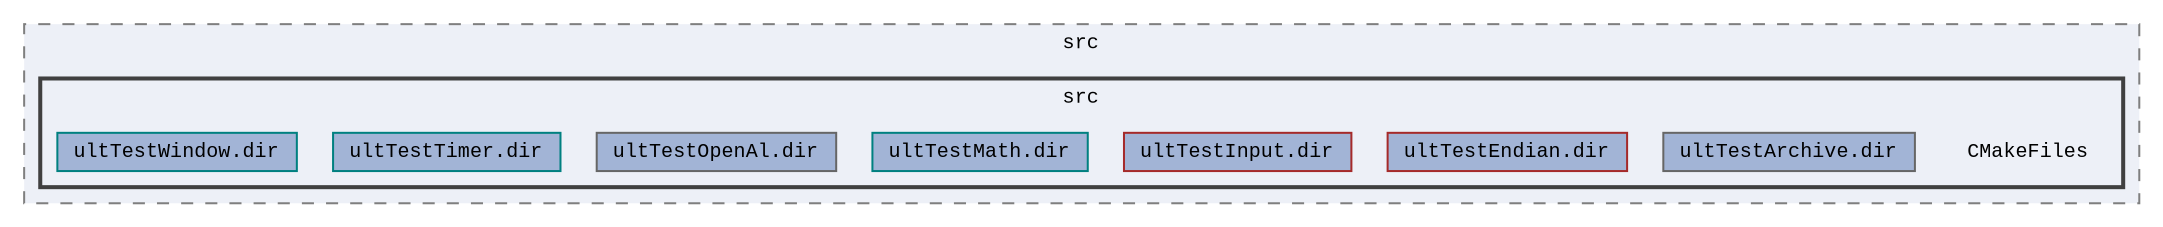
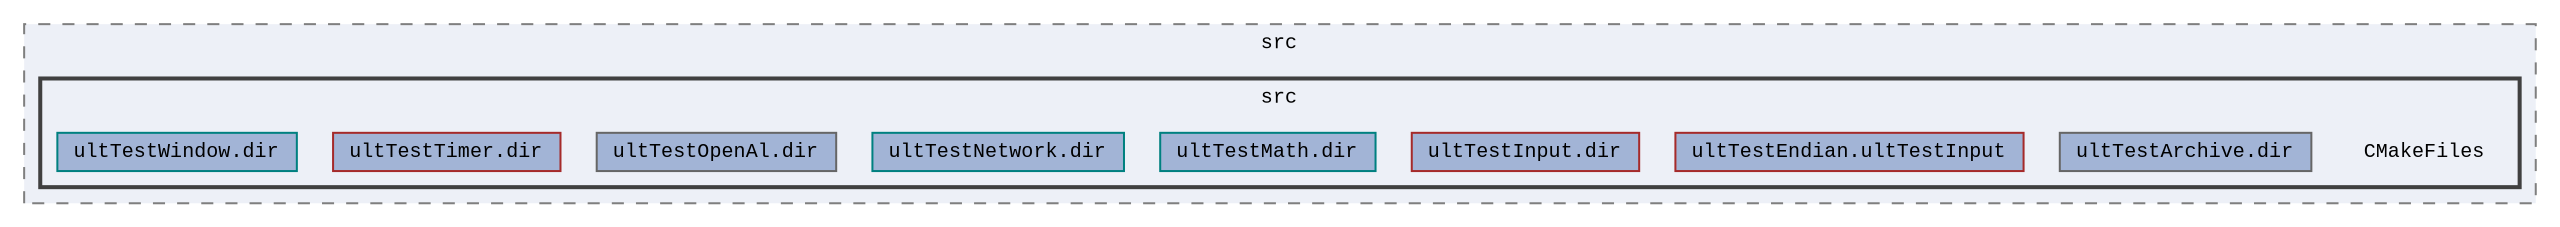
(447, 152) -> (447, 152)
none -> (998, 152)
(1507, 152) -> (1849, 152)
